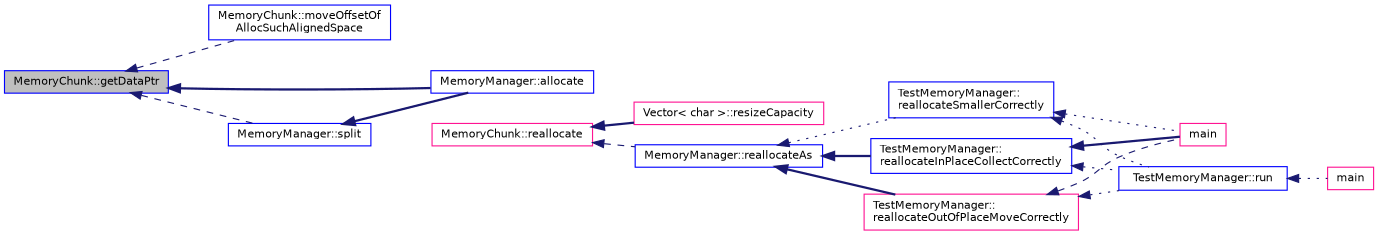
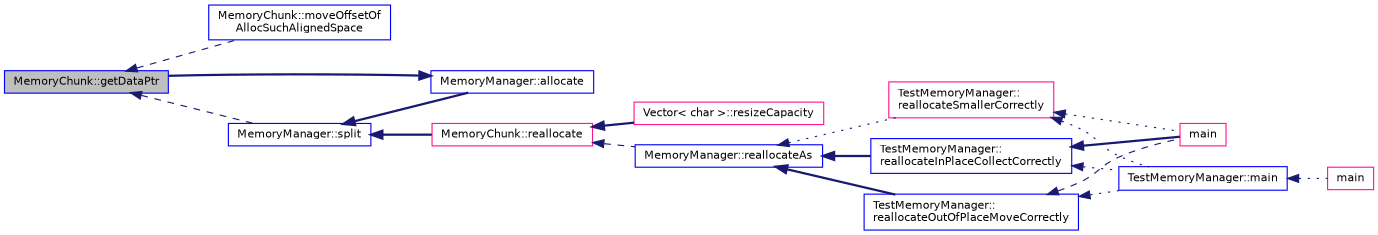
(305, 89) -> (294, 74)
(971, 100) -> (971, 100)
none -> (407, 135)
(1203, 178) -> (1203, 178)
(971, 212) -> (971, 212)
